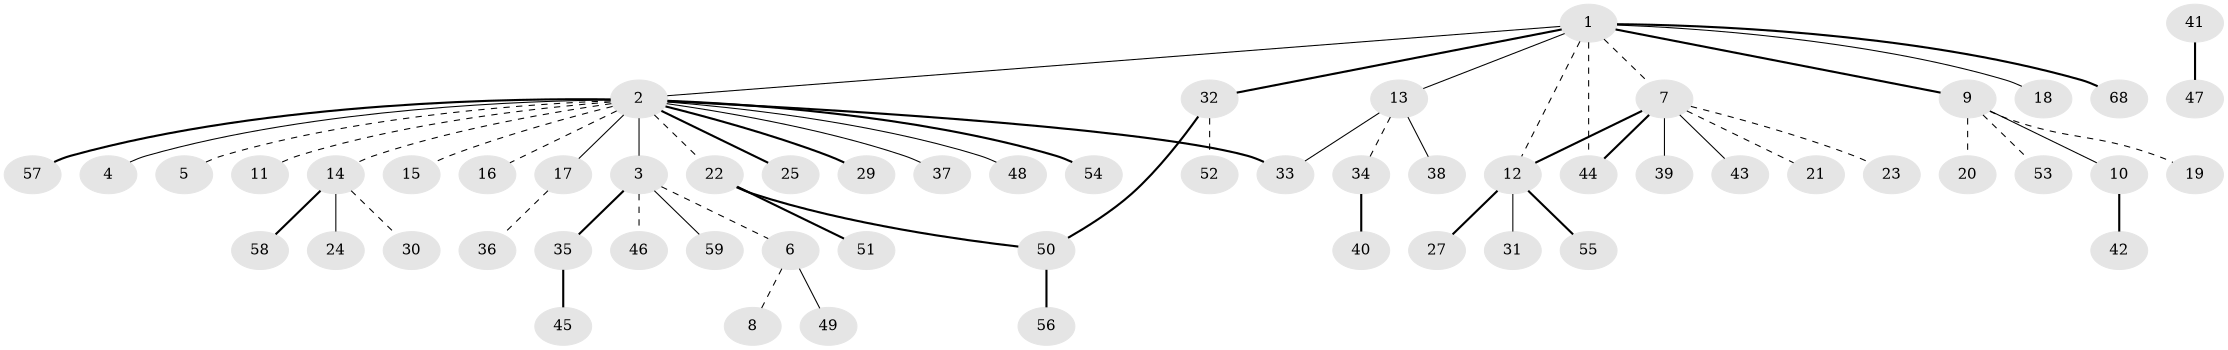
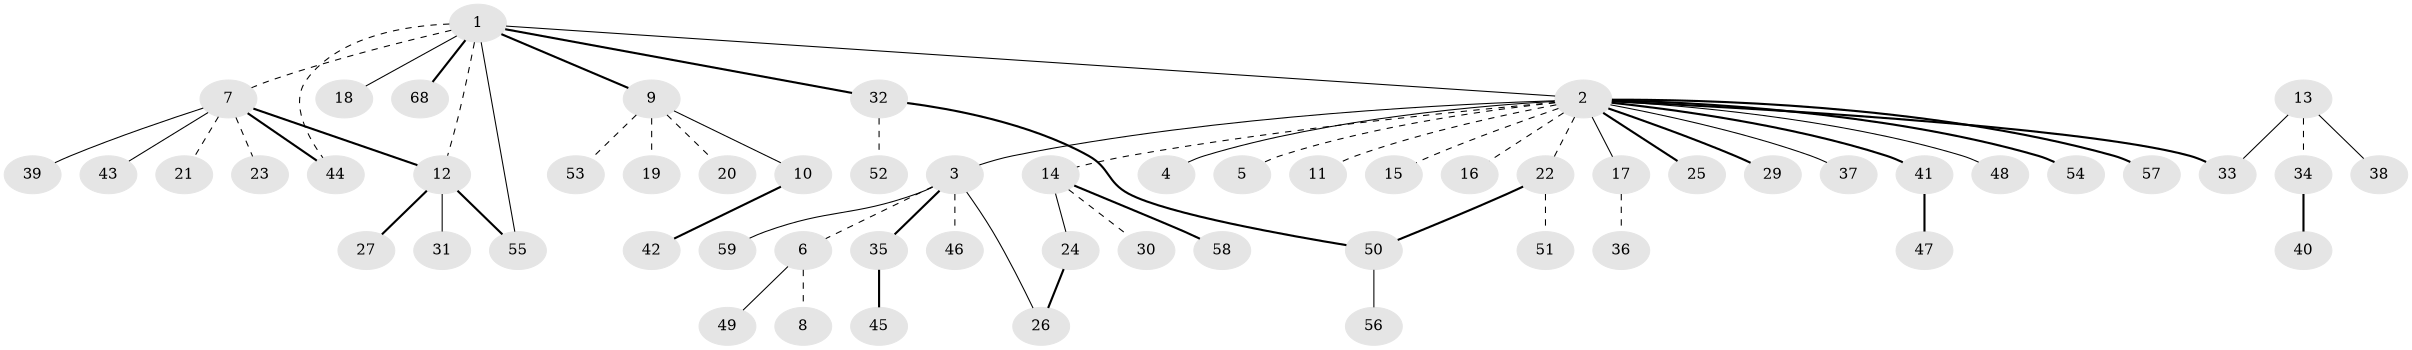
(1494, 61) -> (498, 137)
none -> (1759, 124)
(791, 213) -> (1545, 213)
(1046, 289) -> (1374, 289)
none -> (1041, 326)
